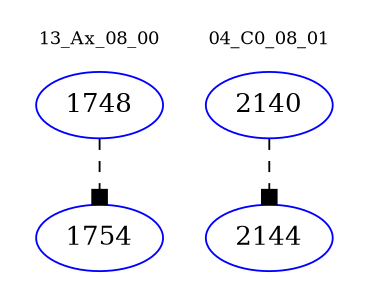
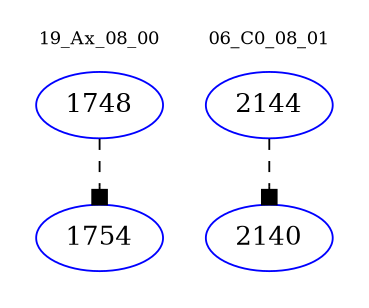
(100, 40) -> (100, 40)
(269, 40) -> (269, 40)
(269, 162) -> (269, 162)
